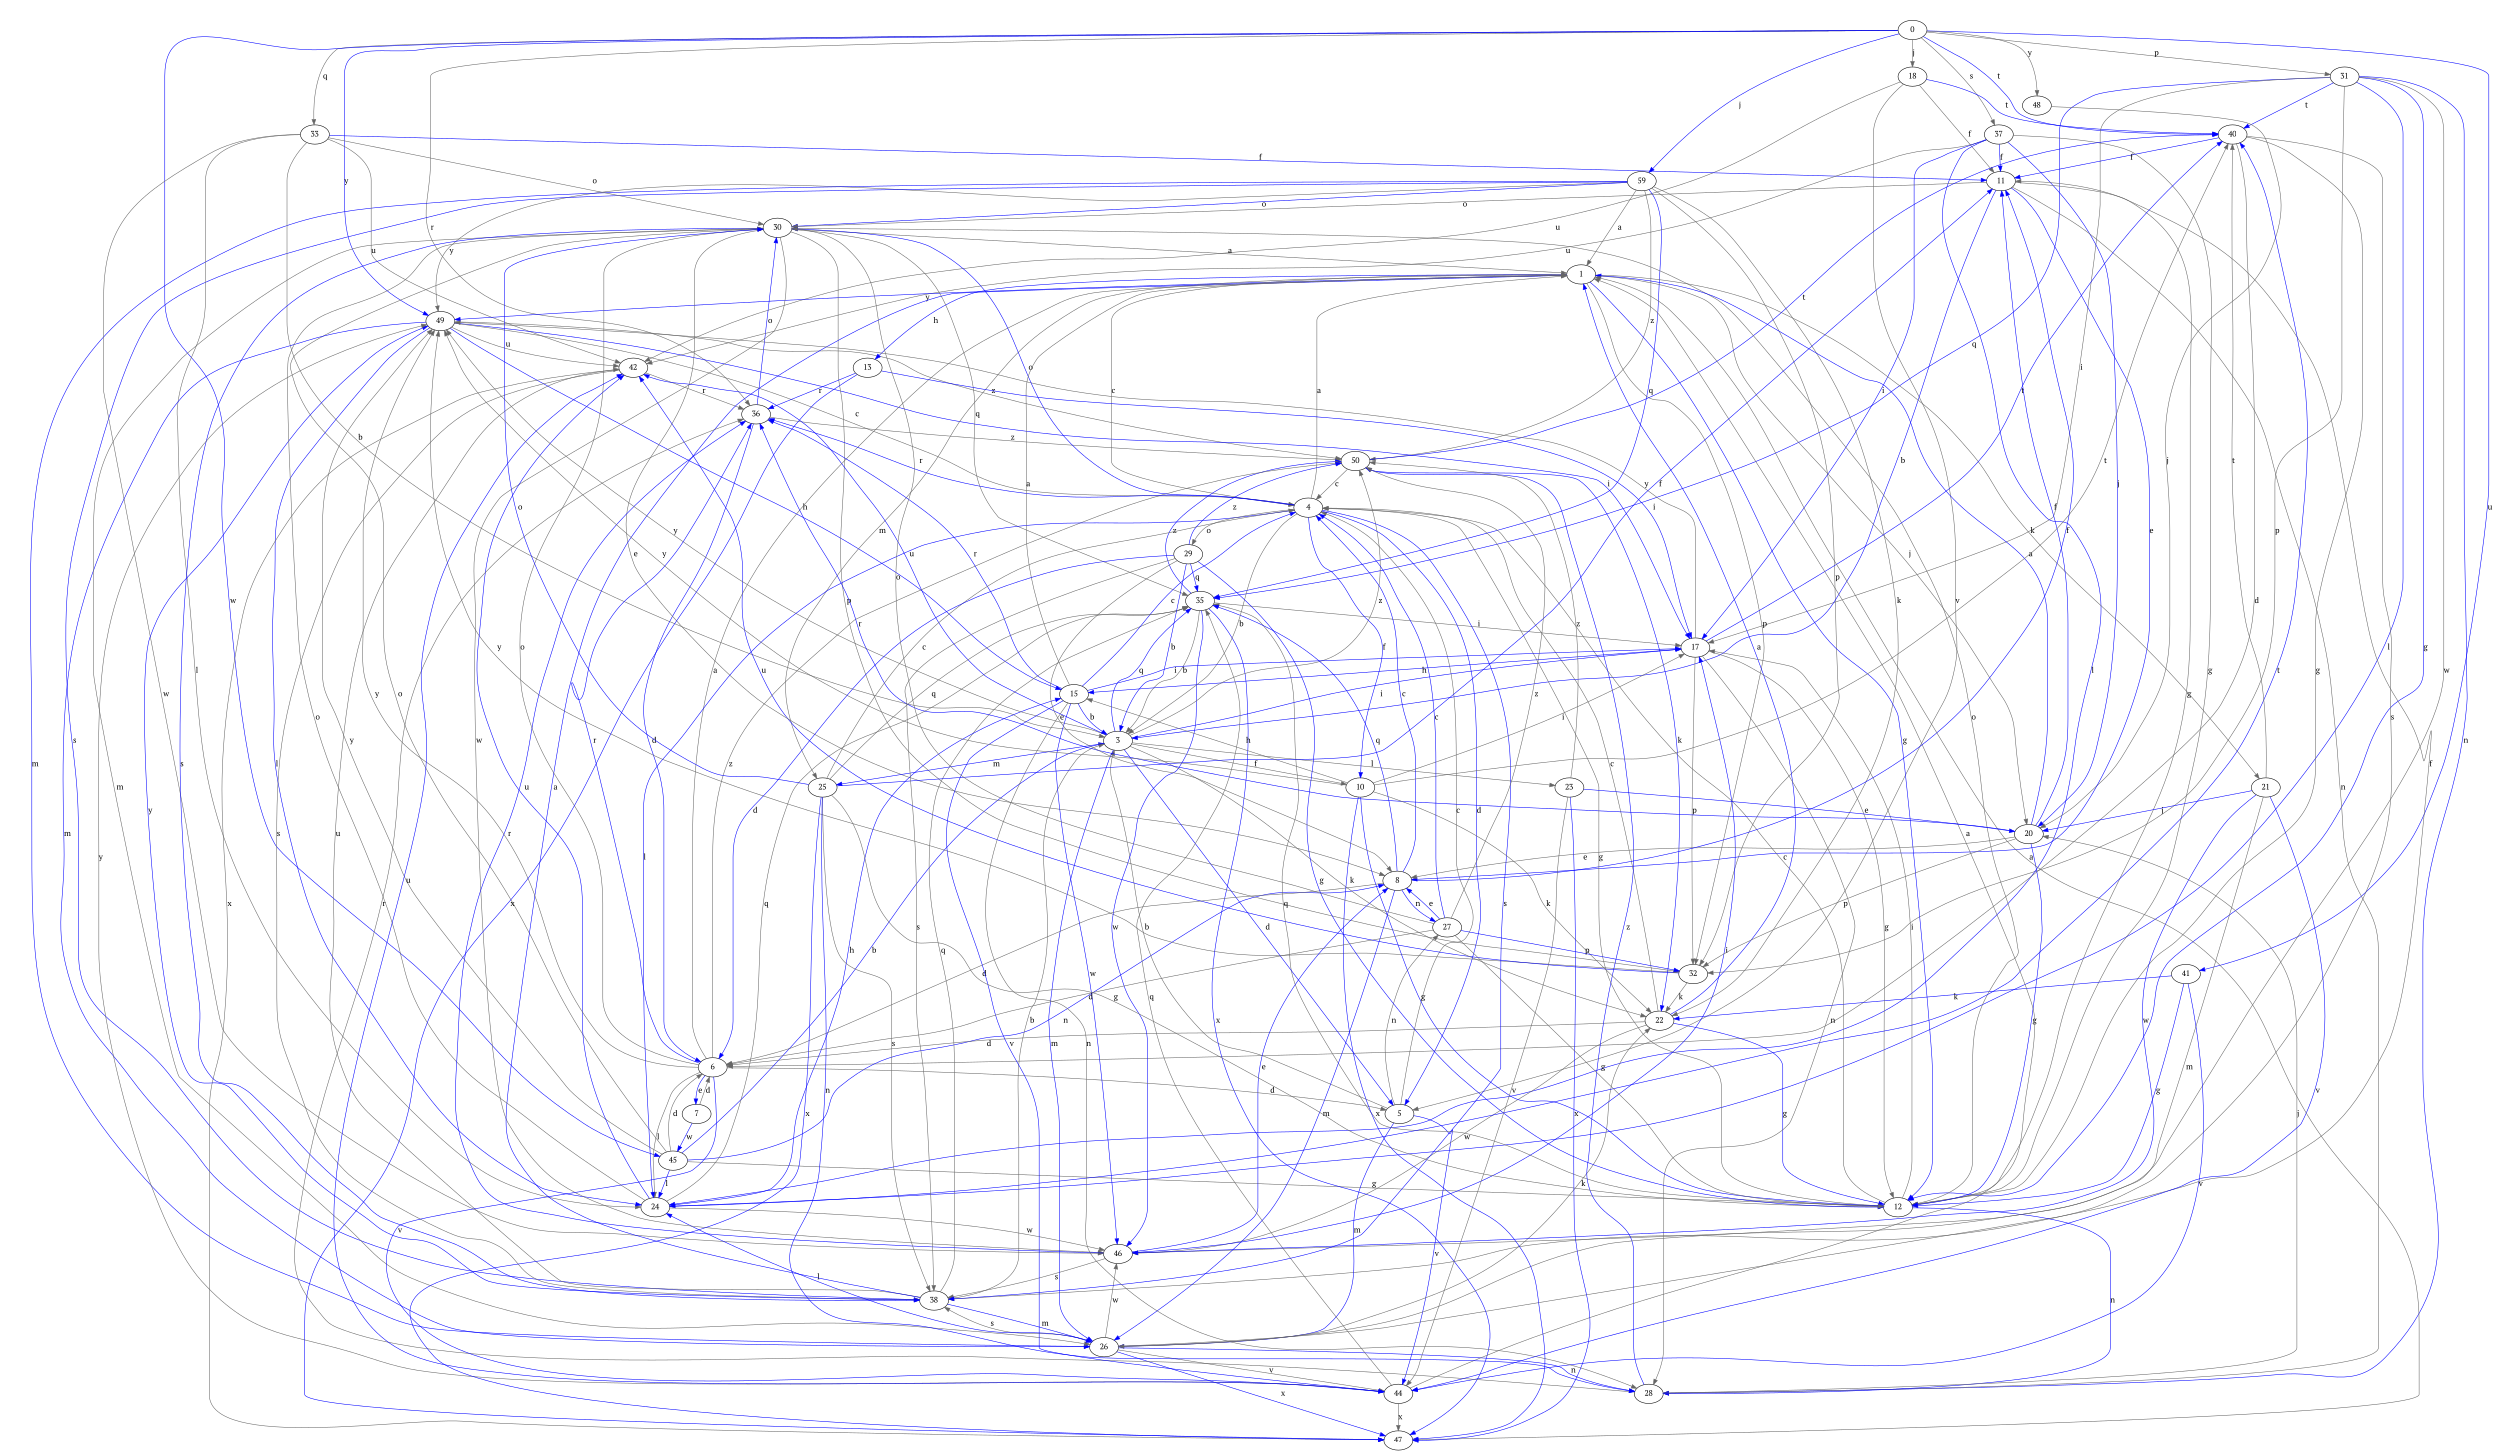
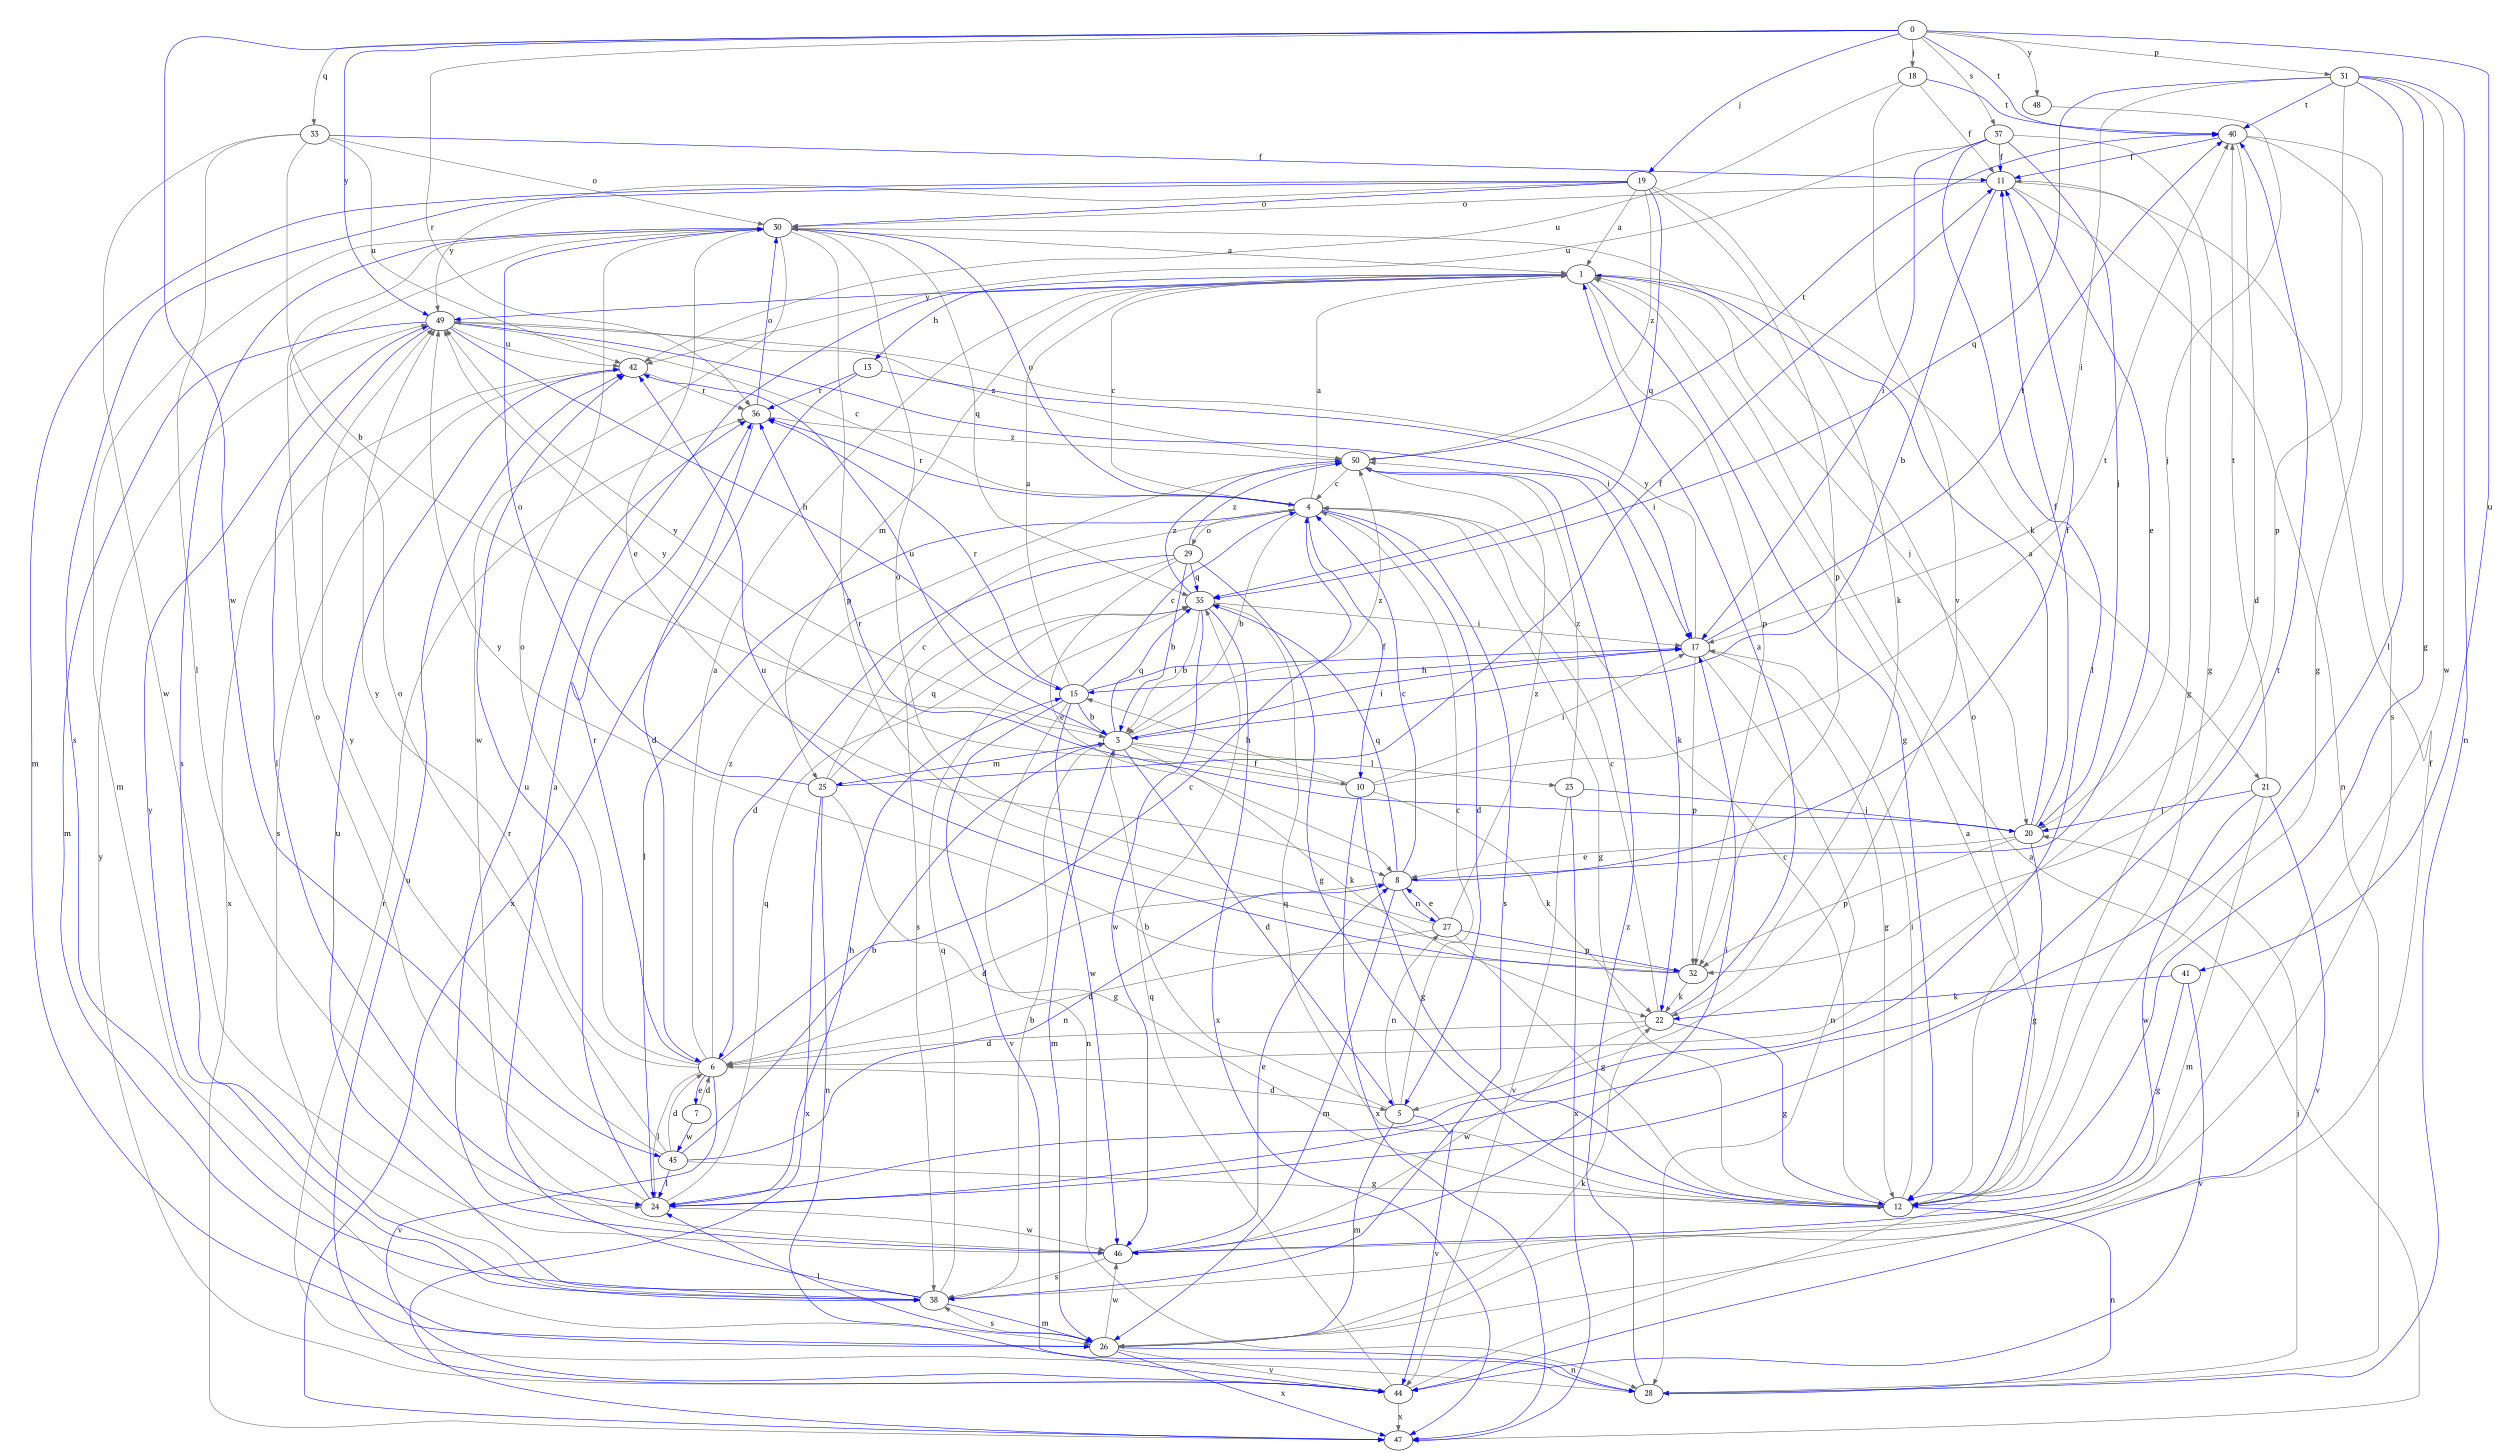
(1642, 181) -> (1642, 181)
(1431, 688) -> (1104, 842)
(1866, 811) -> (1866, 811)
(330, 993) -> (330, 993)
(892, 1029) -> none
